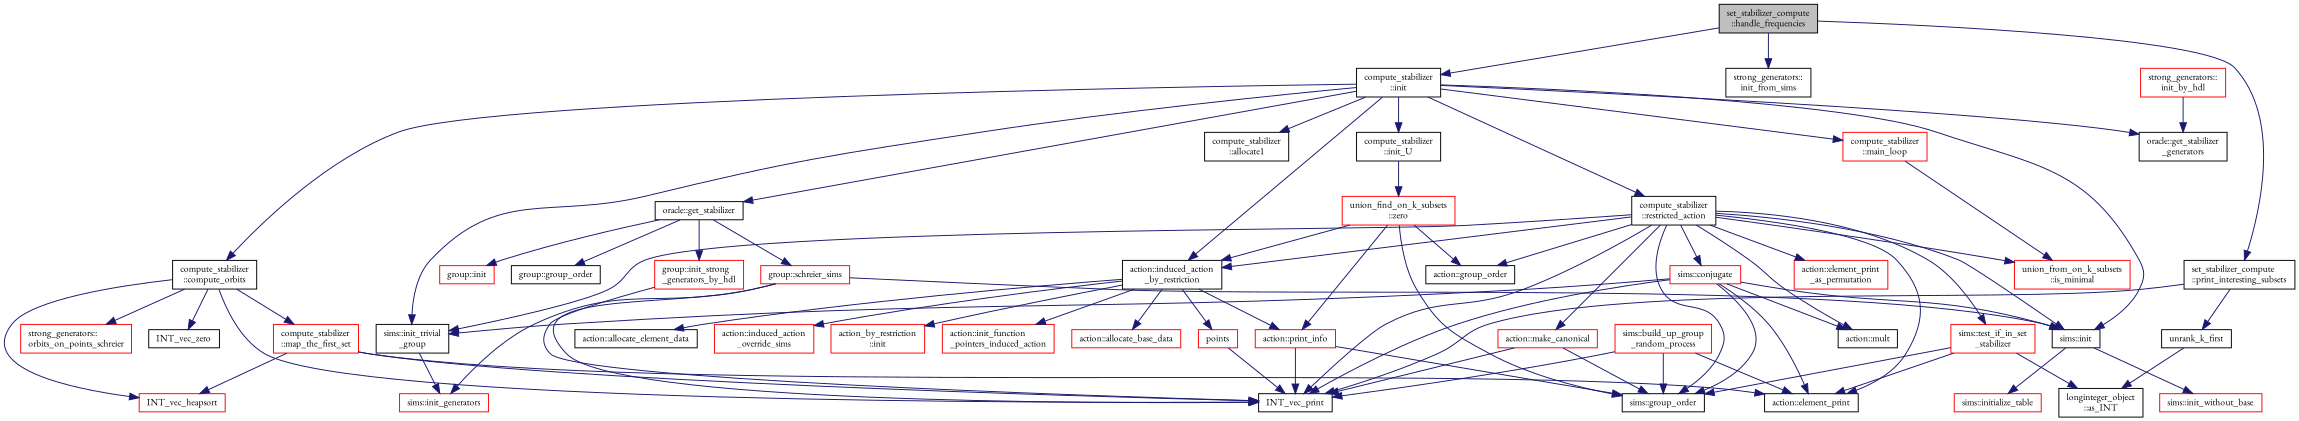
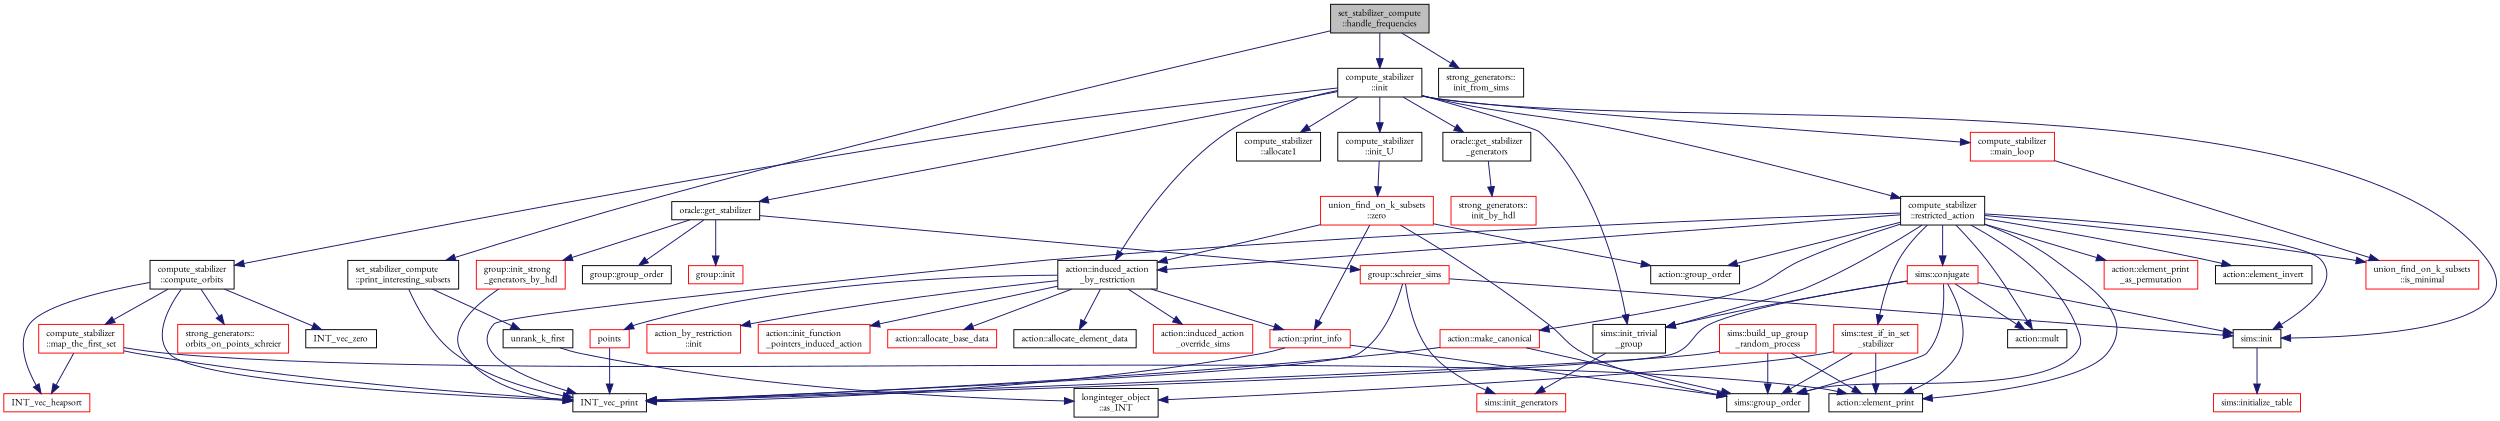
(2183, 110) -> (1490, 174)
(2072, 275) -> (2422, 275)
none -> (2264, 275)
(2211, 403) -> none
